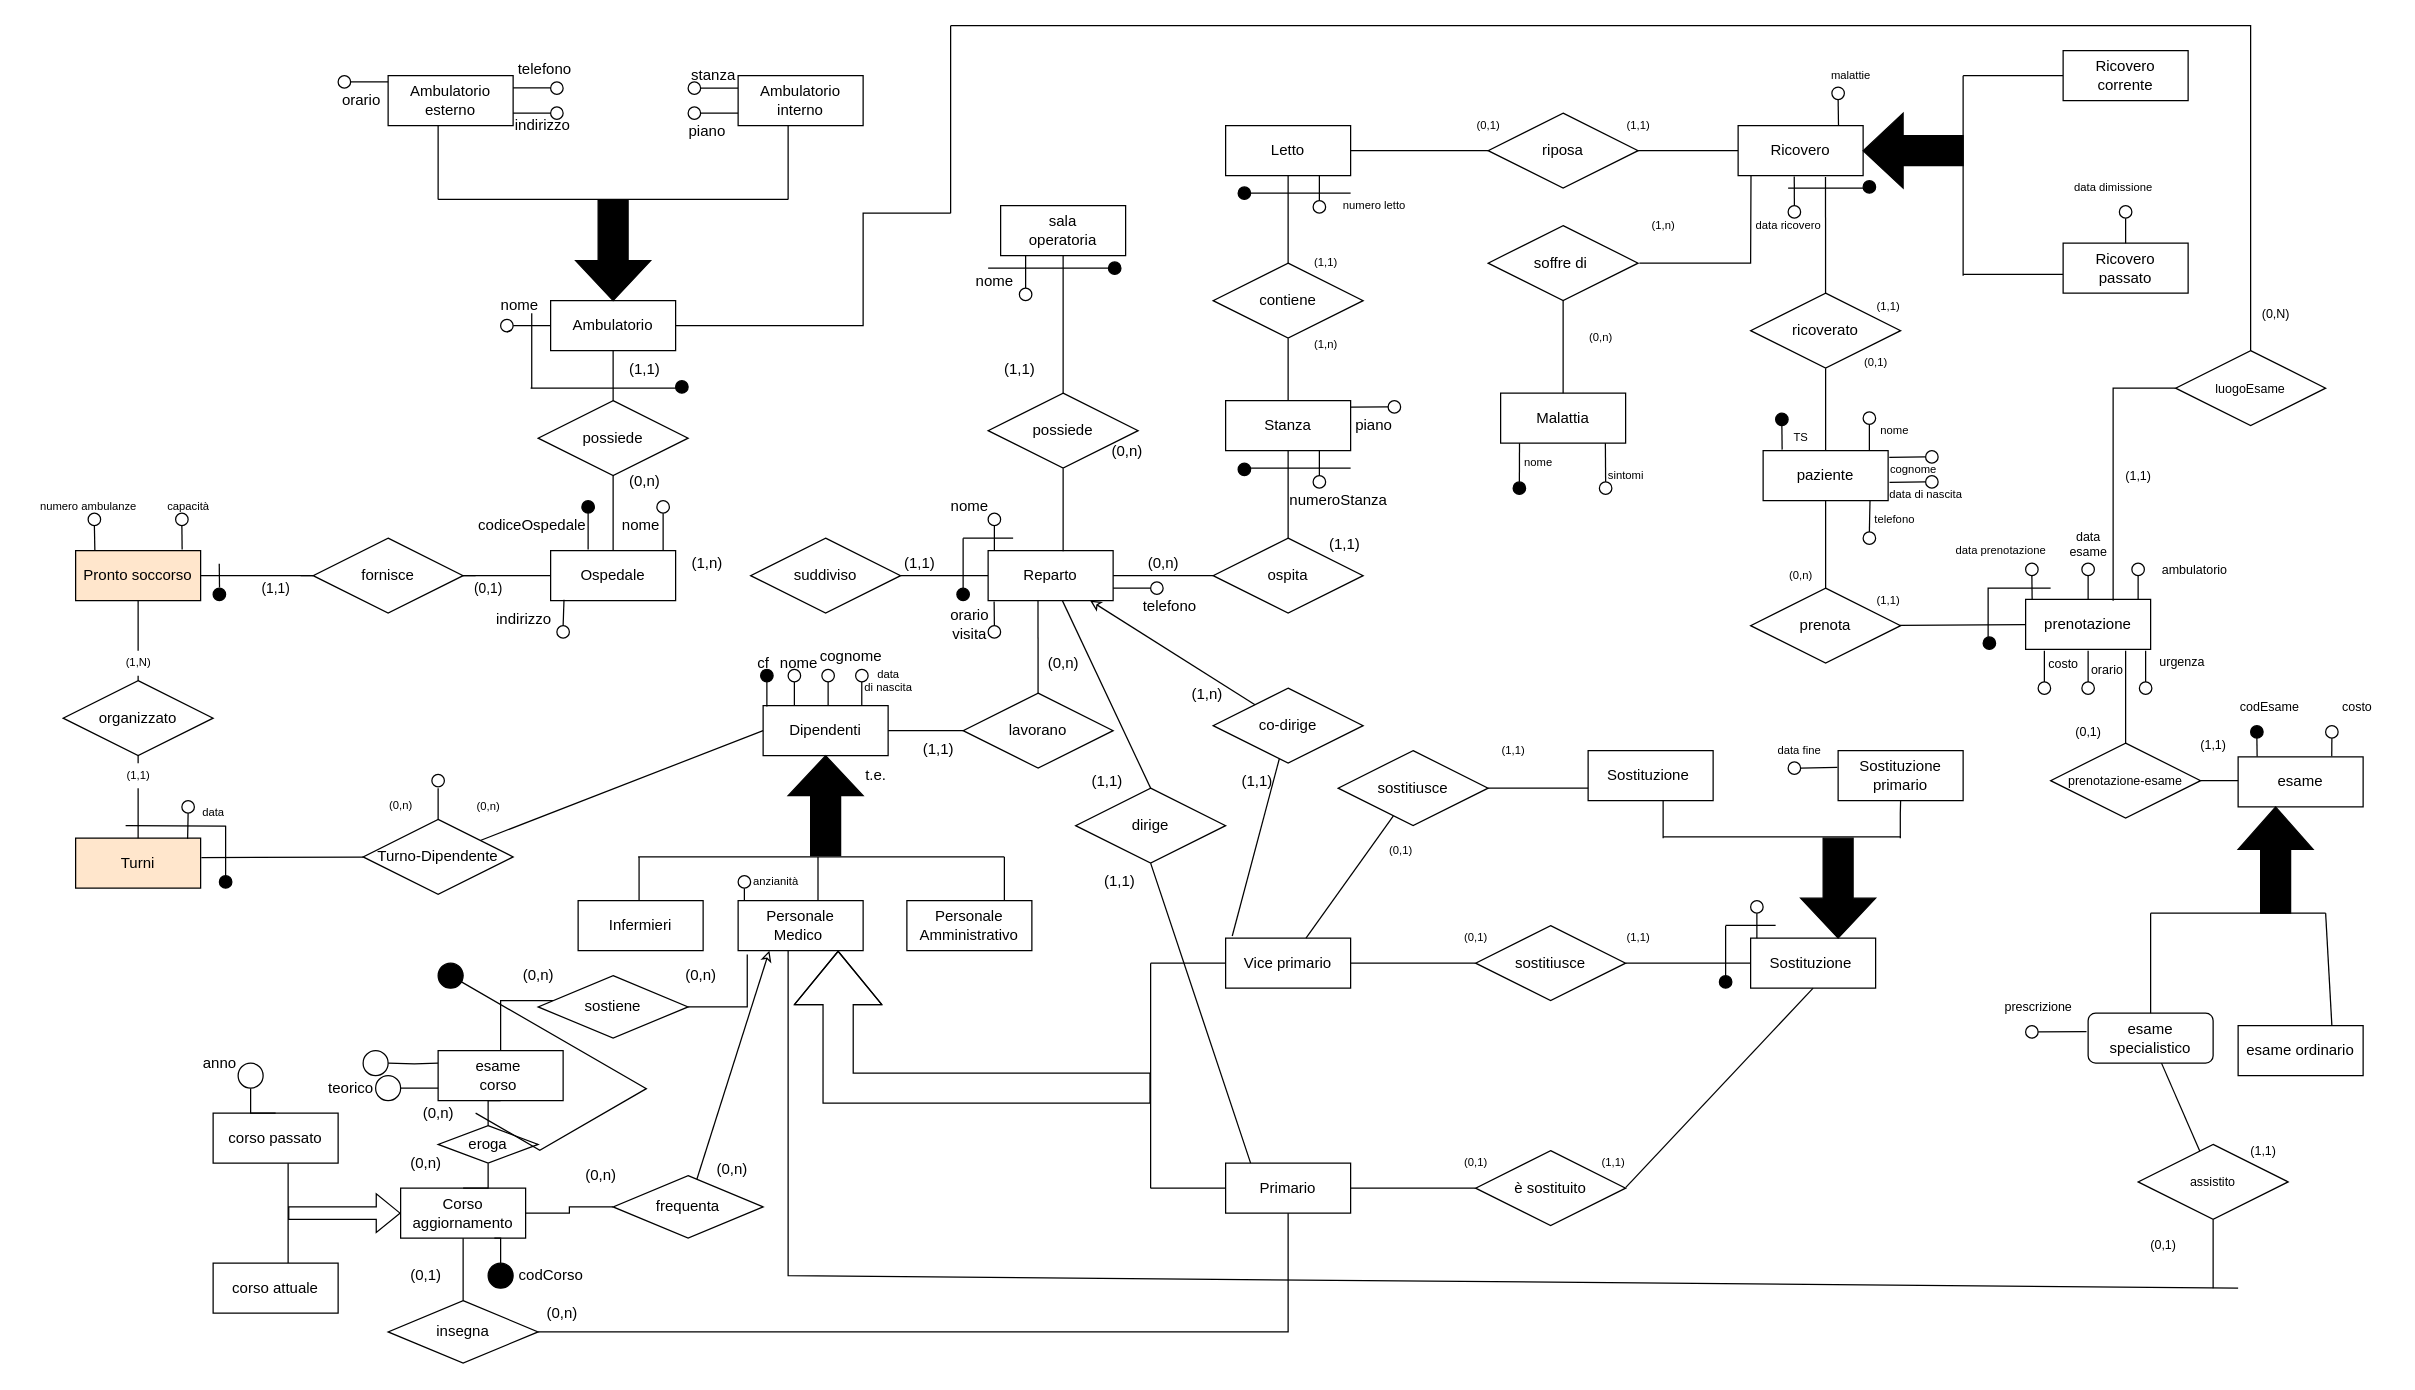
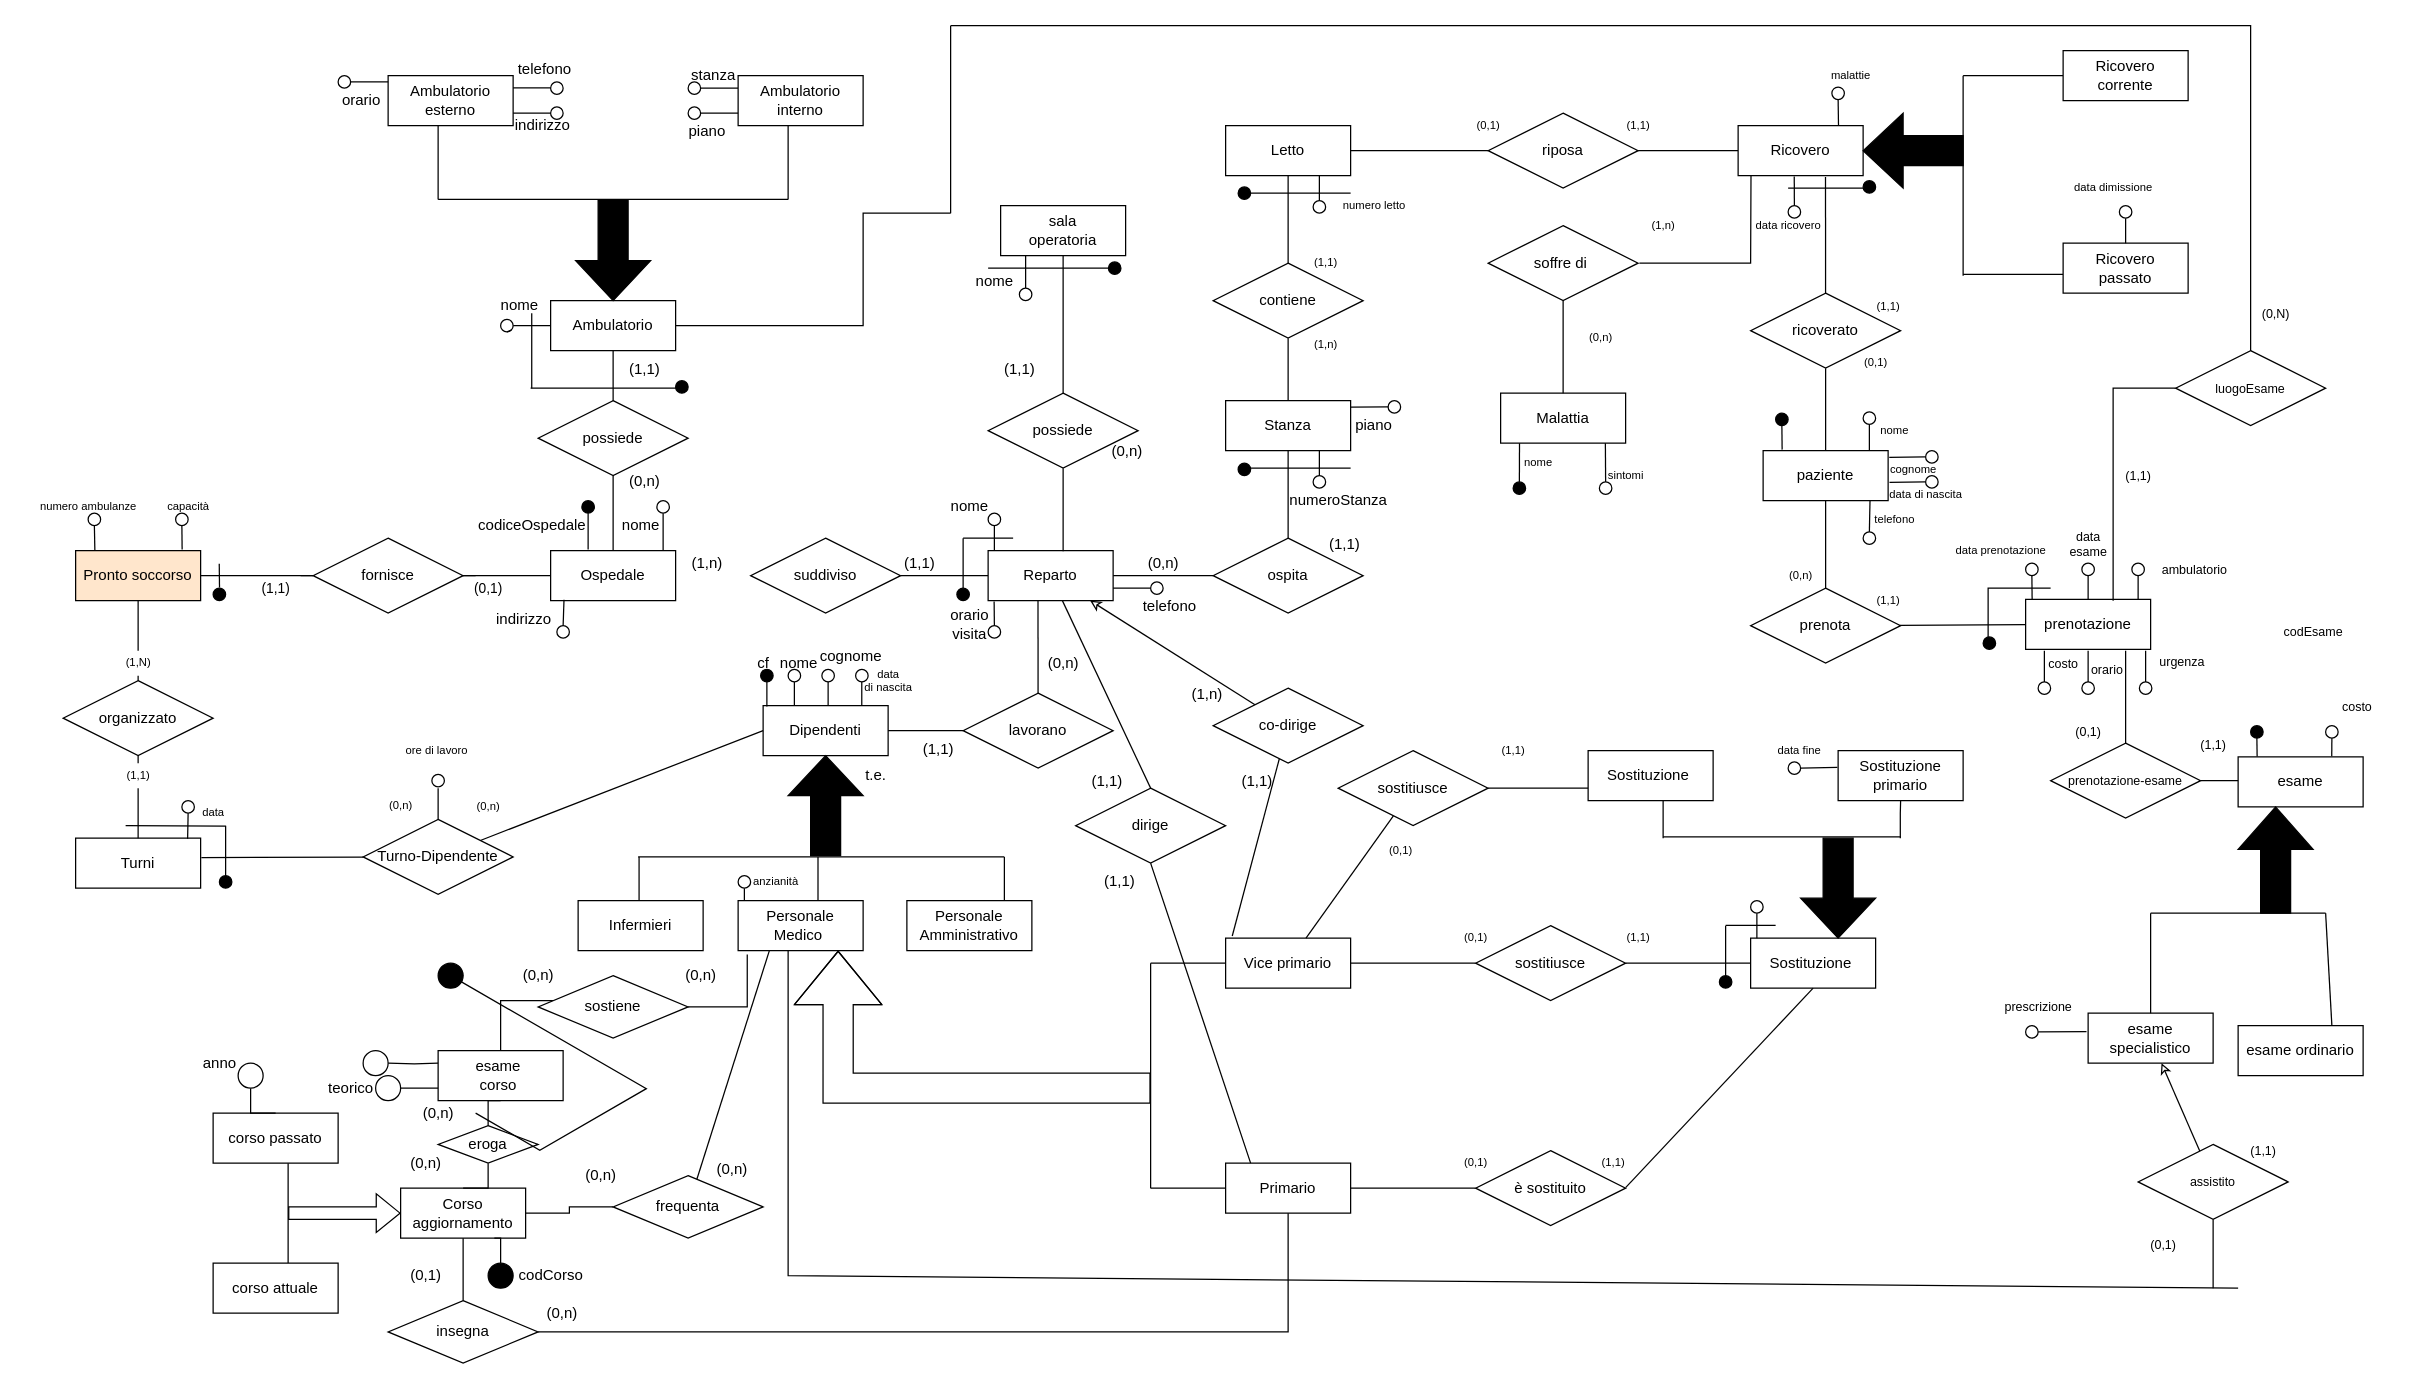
(1801, 438) -> none
(2269, 707) -> (2313, 632)
none -> (438, 751)
(138, 863) -> (138, 863)
(766, 960) -> (768, 956)
(2151, 1038) -> (2151, 1038)
(2164, 1068) -> (2165, 1071)
